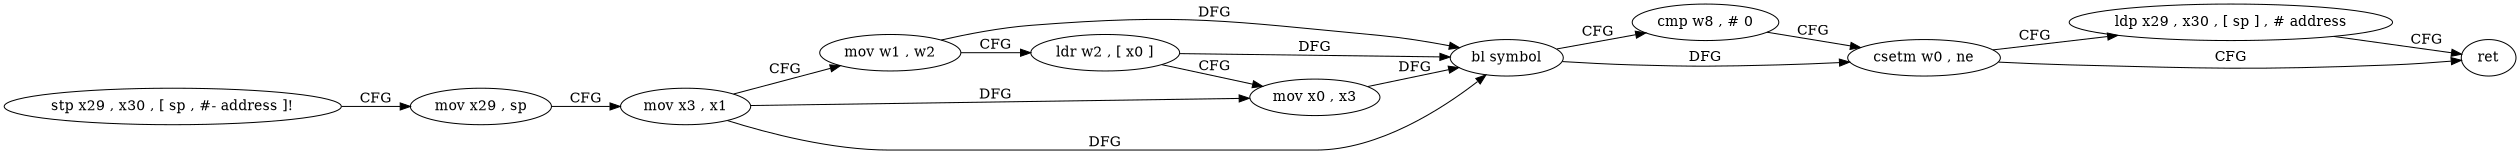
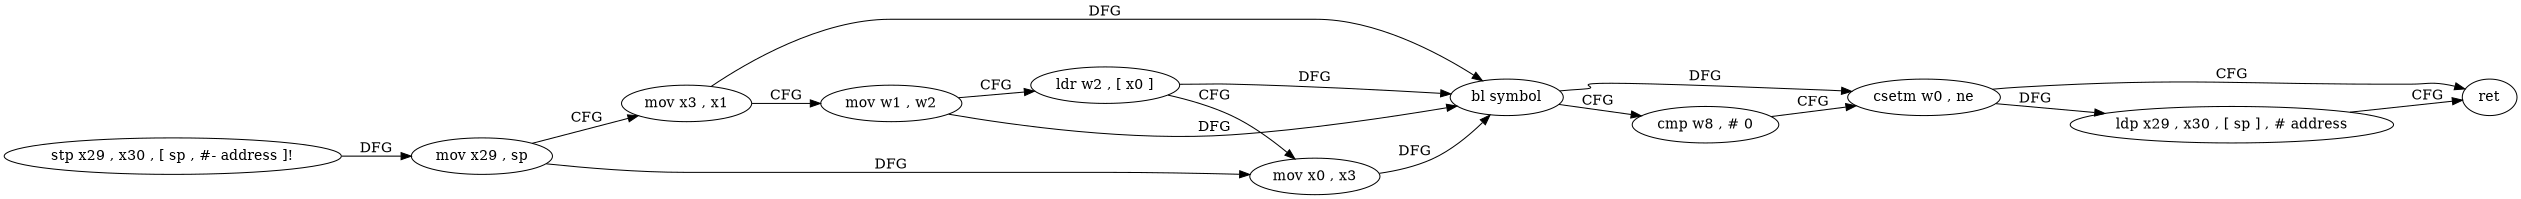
(2035, 36) -> (2035, 99)
(376, 99) -> (376, 149)
(995, 102) -> (893, 172)
